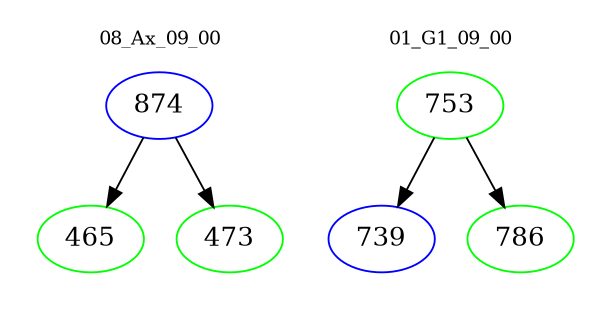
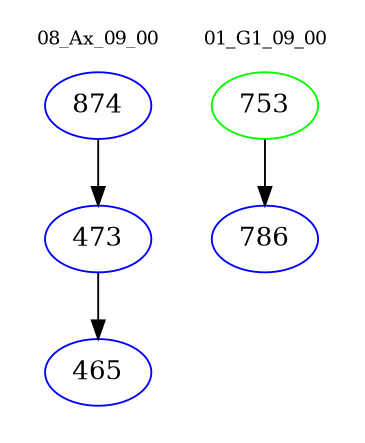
(130, 164) -> (98, 297)
(91, 239) -> (98, 372)
(230, 239) -> (98, 239)
(382, 239) -> none
(521, 239) -> (265, 239)
